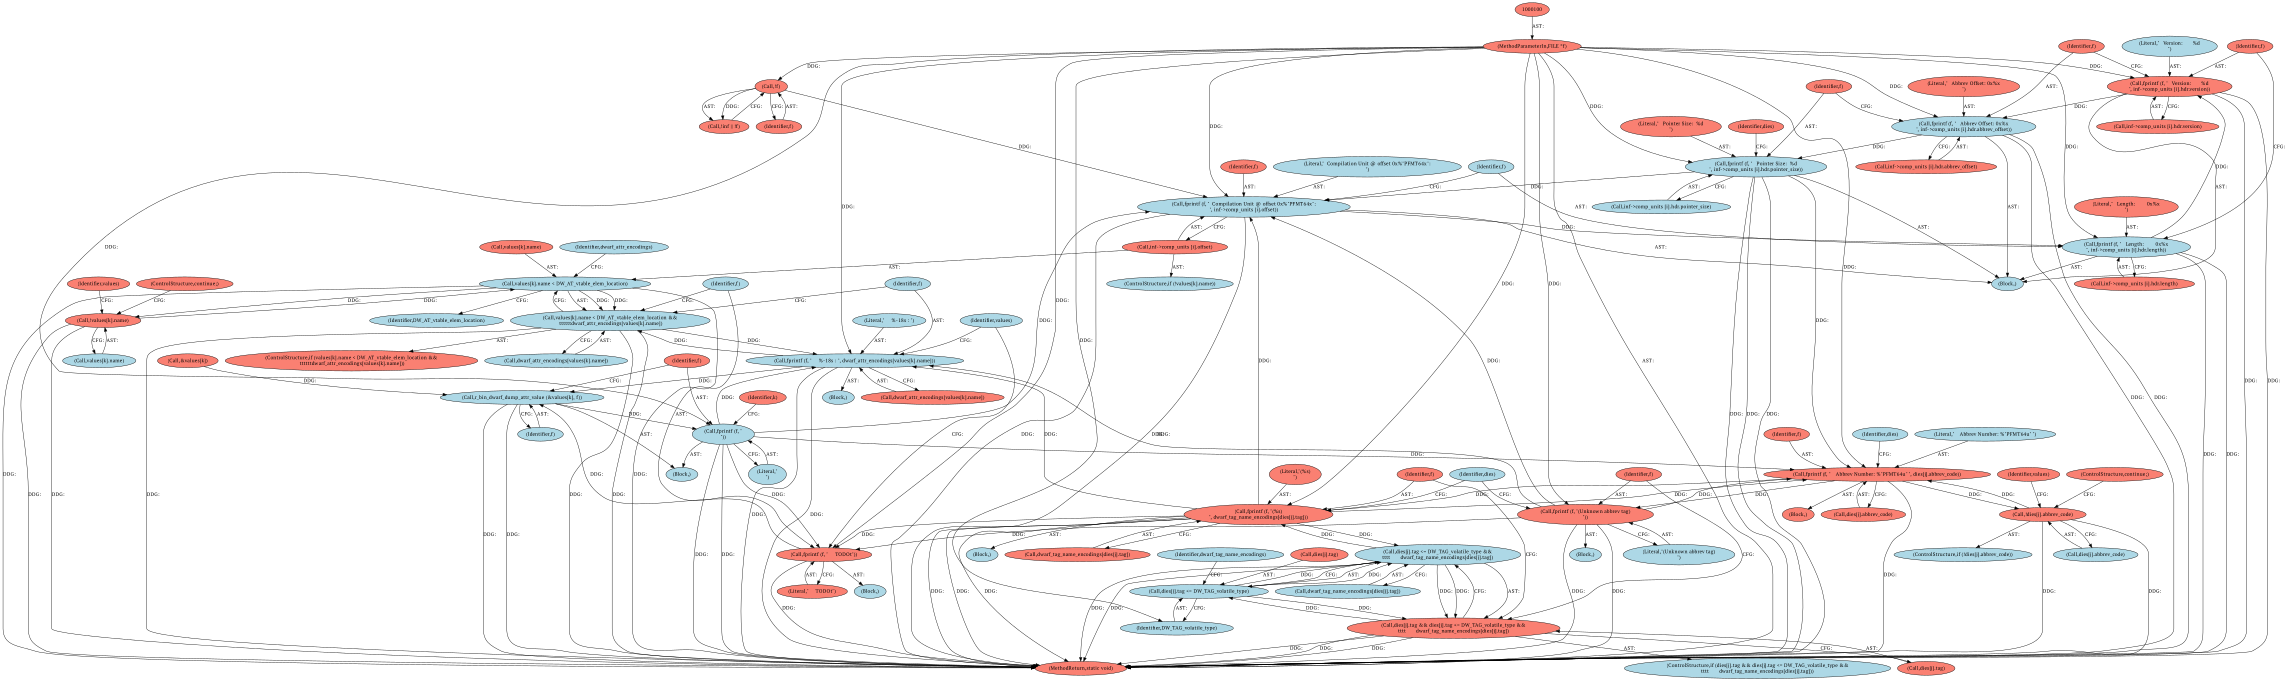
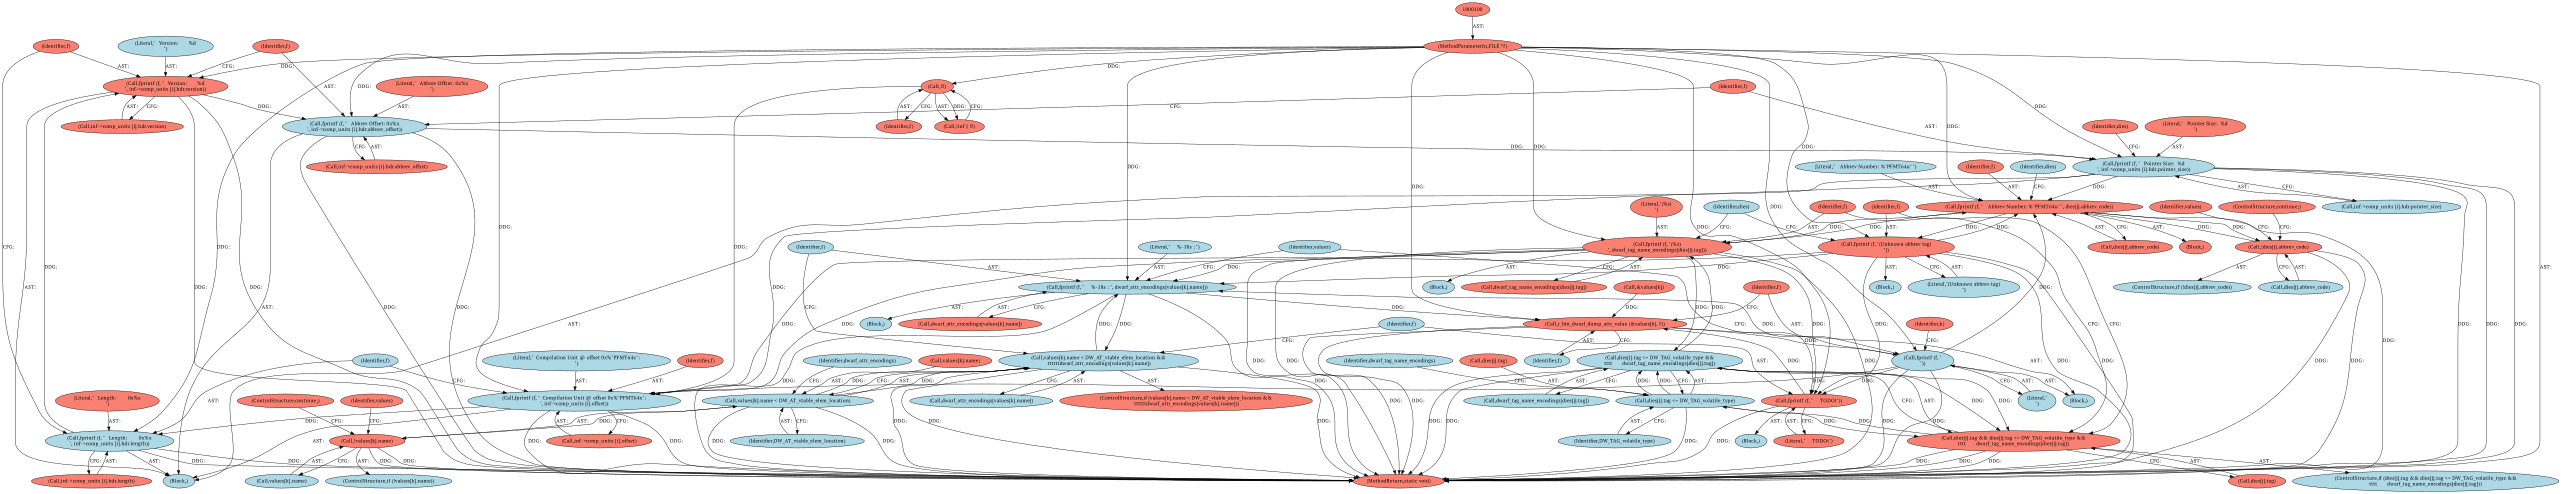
(1173, 264) -> (357, 462)
(882, 265) -> (780, 424)
(1076, 265) -> (1412, 227)
(431, 301) -> (584, 421)
(522, 398) -> (1605, 324)
none -> (1585, 469)
